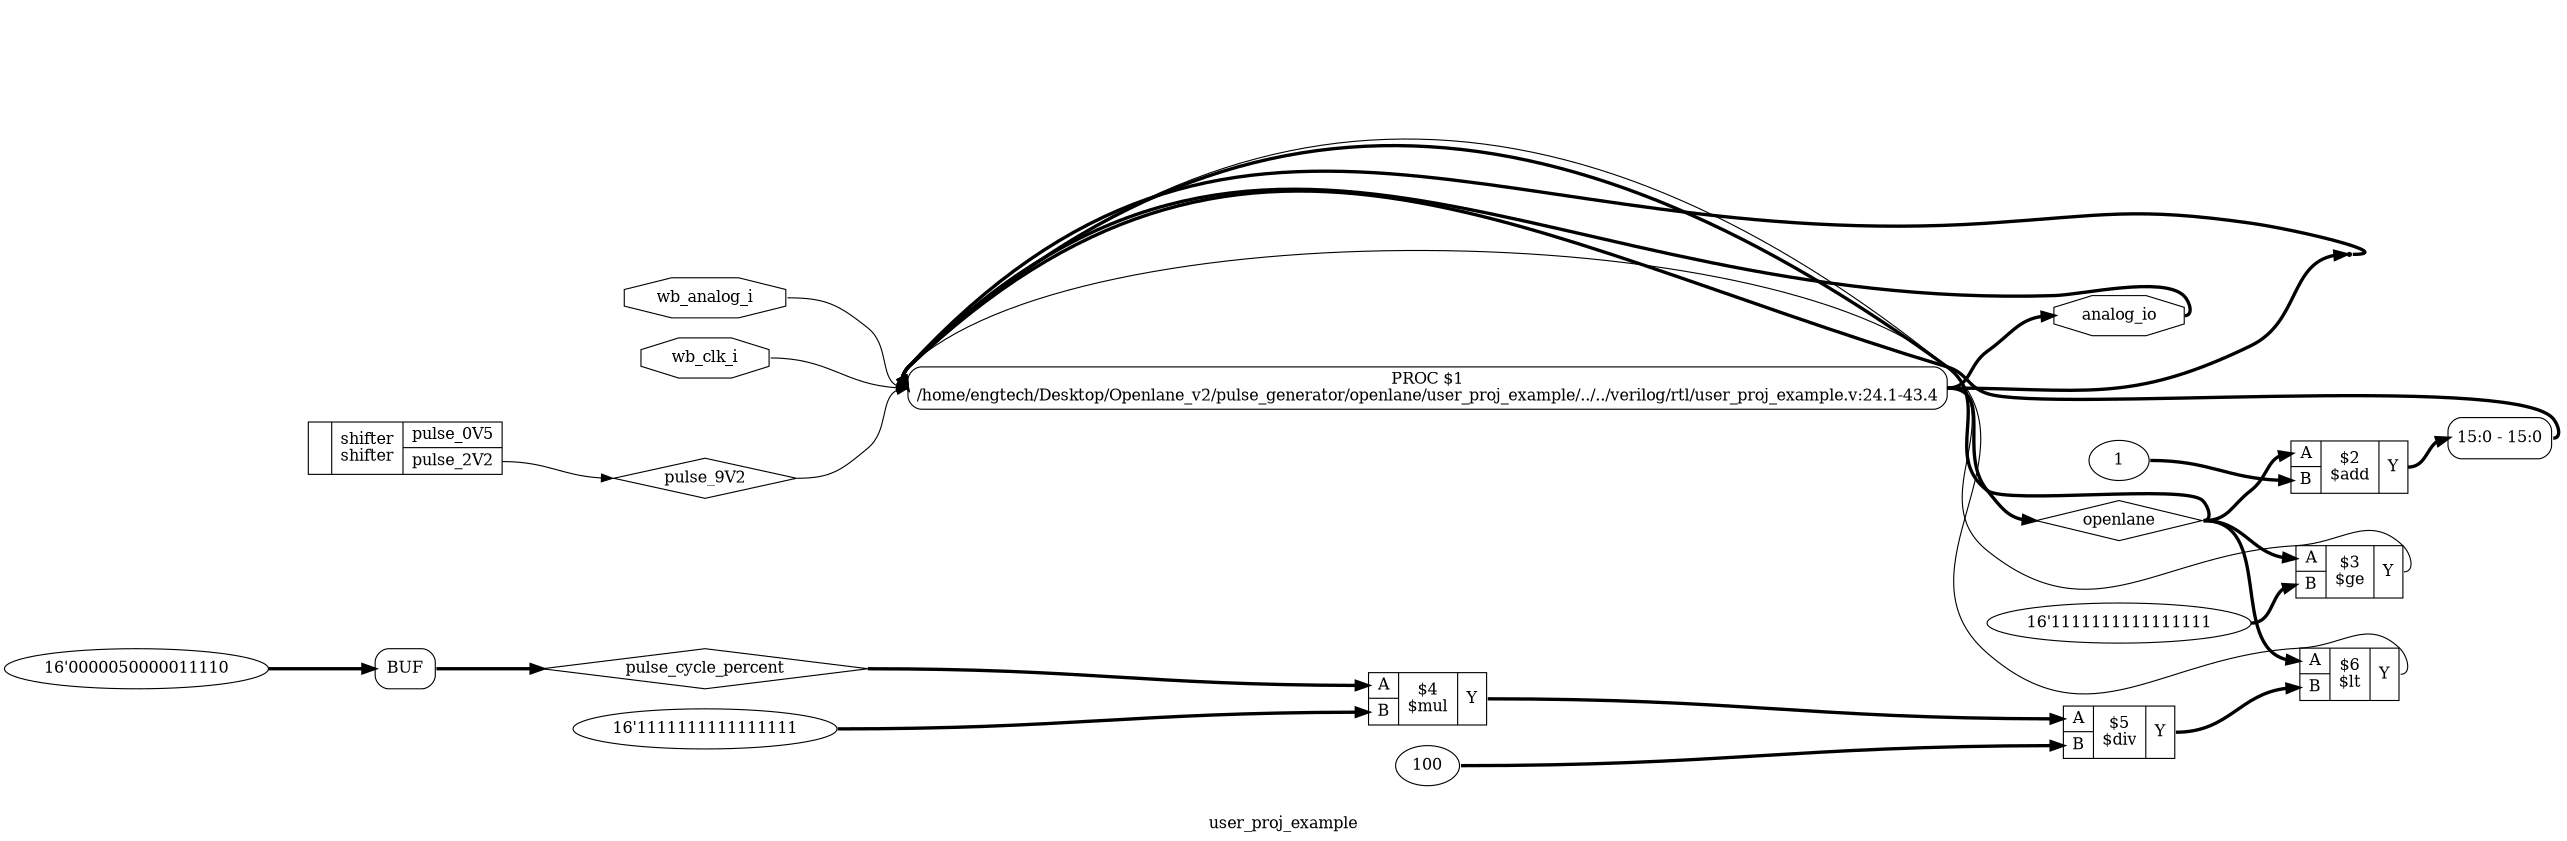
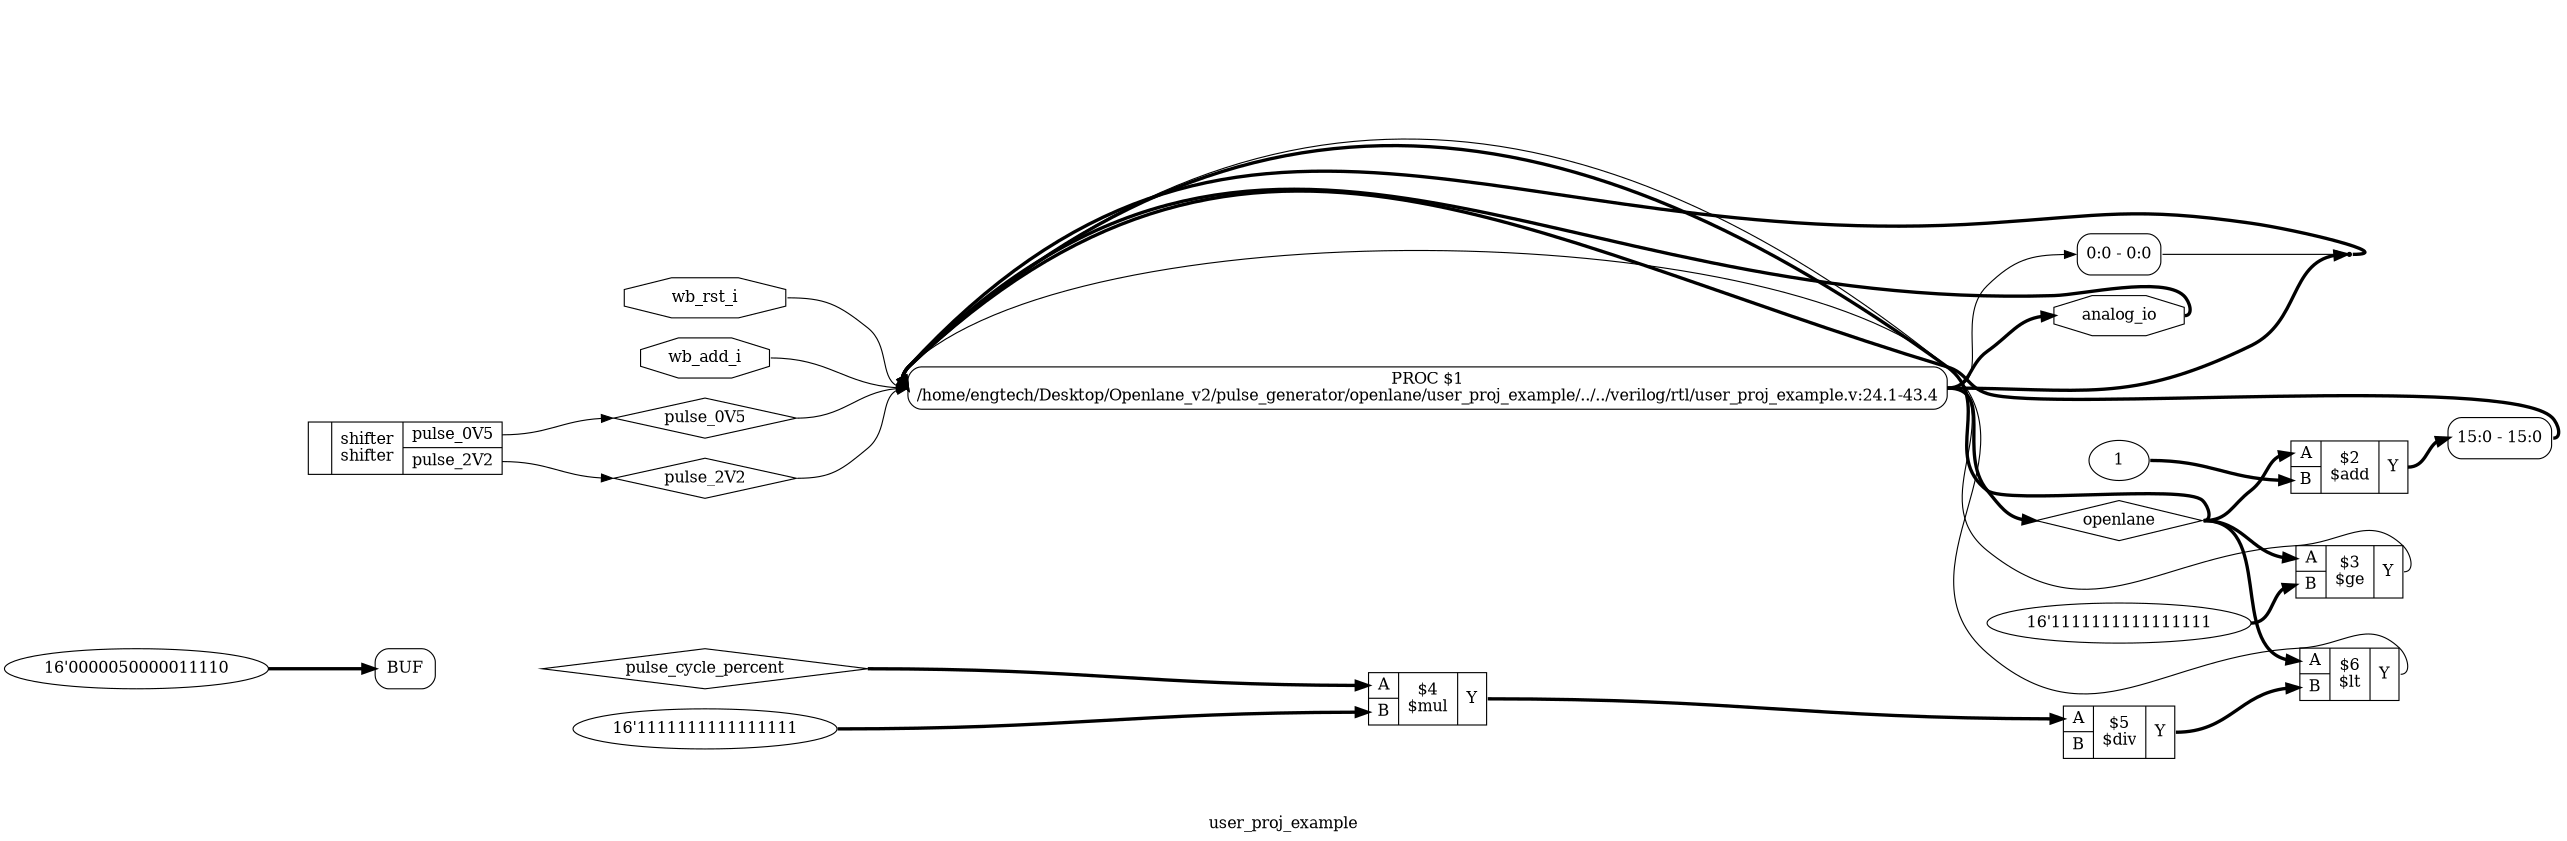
none -> (2119, 254)
(705, 298) -> (705, 298)
(705, 358) -> (705, 358)
none -> (705, 418)
(705, 478) -> (705, 478)
(484, 669) -> none
(1428, 766) -> none
